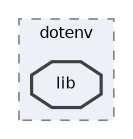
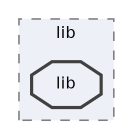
(66, 34) -> (66, 34)
